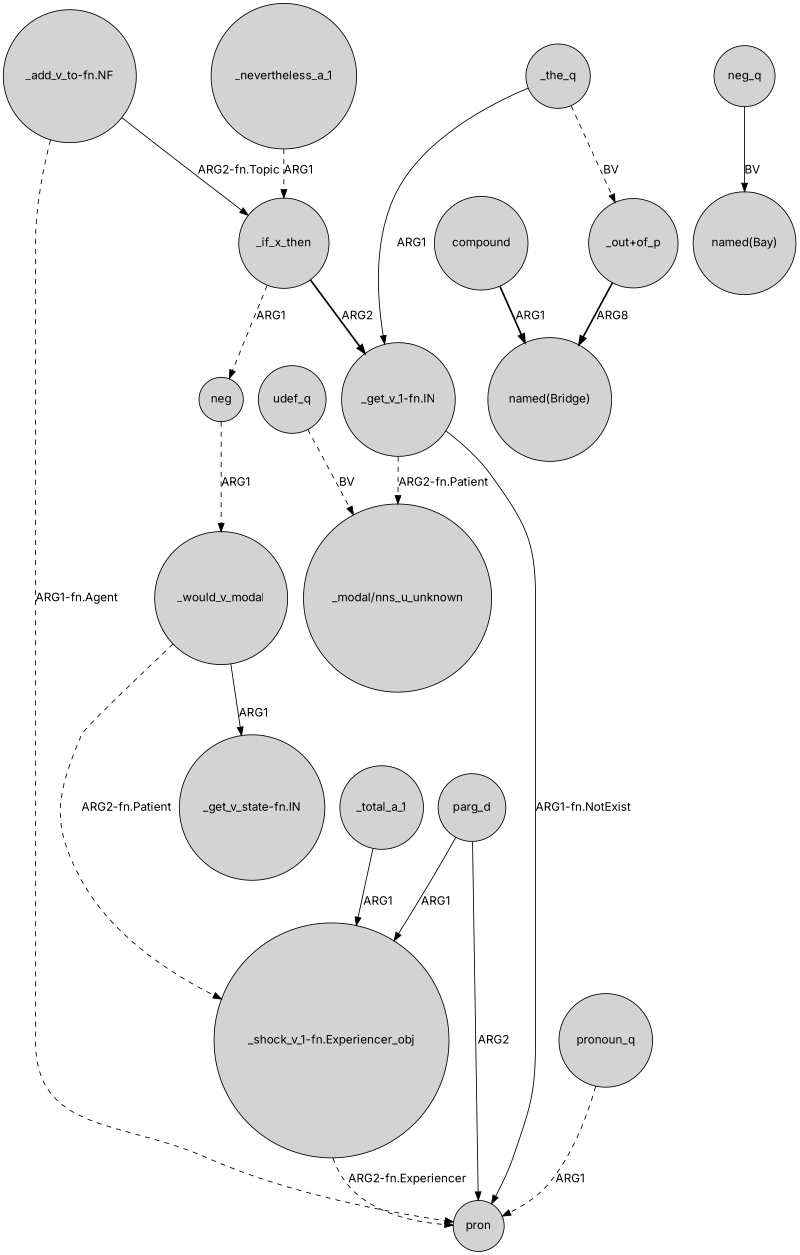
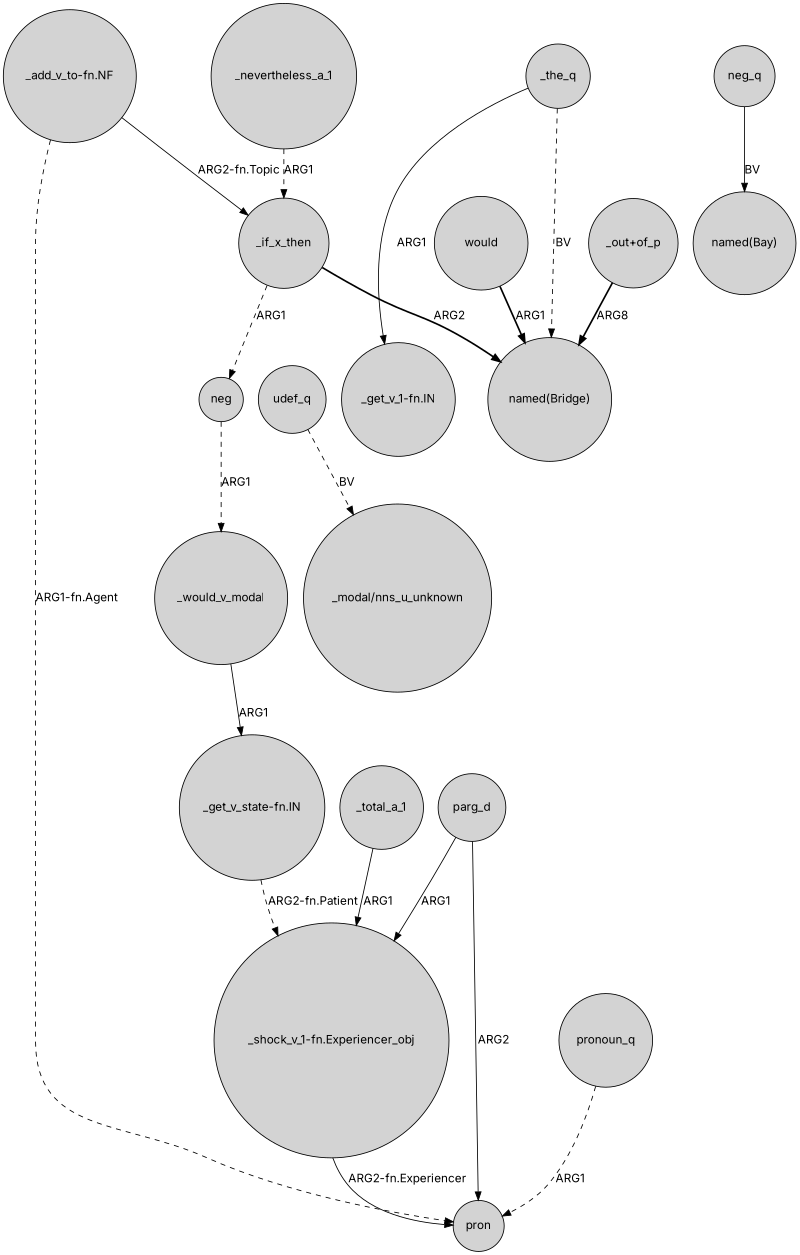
(591, 150) -> (554, 219)
(481, 243) -> (481, 243)
(335, 313) -> (408, 312)
(398, 476) -> none
(536, 802) -> none
(63, 832) -> (267, 904)
(366, 1201) -> (366, 1201)
